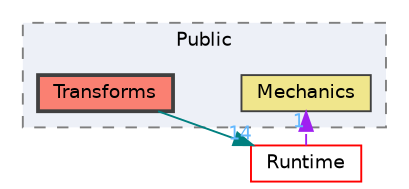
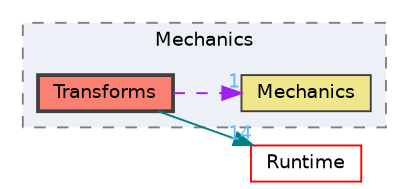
(204, 41) -> (204, 41)
(306, 139) -> (198, 93)
